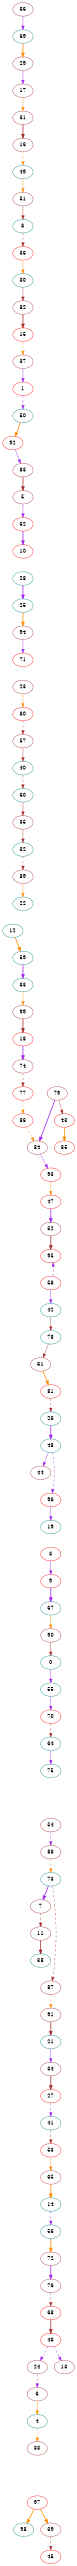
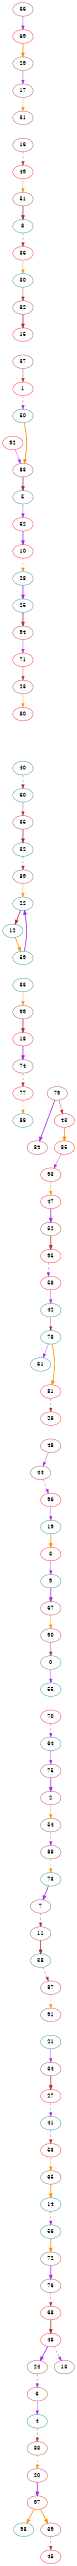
(23, 37) -> (23, 37)
(23, 130) -> none
(23, 157) -> (23, 157)
(23, 172) -> (23, 172)
(23, 211) -> (23, 211)
(23, 346) -> none
(23, 373) -> (23, 373)
(19, 428) -> (27, 441)
(23, 497) -> (23, 497)
none -> (23, 563)
(23, 617) -> (23, 617)
none -> (23, 672)
(23, 741) -> none
(23, 834) -> (23, 834)
none -> (19, 915)
(23, 970) -> (27, 933)
(23, 1121) -> (23, 1121)
(29, 1132) -> none
(43, 1159) -> (58, 1159)
(53, 1271) -> (48, 1268)
(46, 1349) -> (46, 1349)
(41, 1364) -> (41, 1364)
(45, 1376) -> (55, 1363)
(51, 1419) -> (51, 1419)
(51, 1430) -> none
(51, 1446) -> (51, 1446)
(55, 1471) -> (45, 1485)
none -> (51, 1539)
(51, 1581) -> (51, 1581)
(51, 1608) -> (51, 1608)
(51, 1701) -> none
(51, 1728) -> (51, 1728)
(51, 1771) -> (51, 1771)
none -> (51, 1798)
(56, 1932) -> (45, 1972)
(51, 2027) -> none
(45, 2352) -> (45, 2352)
(37, 2406) -> (37, 2406)
(37, 2433) -> (37, 2433)
none -> (37, 2476)
